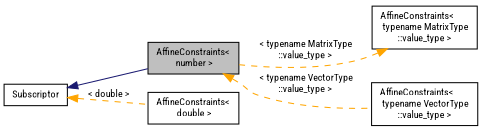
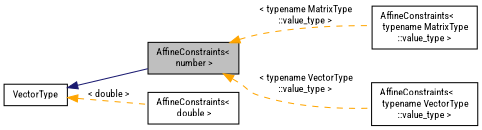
(309, 67) -> (305, 28)
(36, 95) -> (36, 95)
